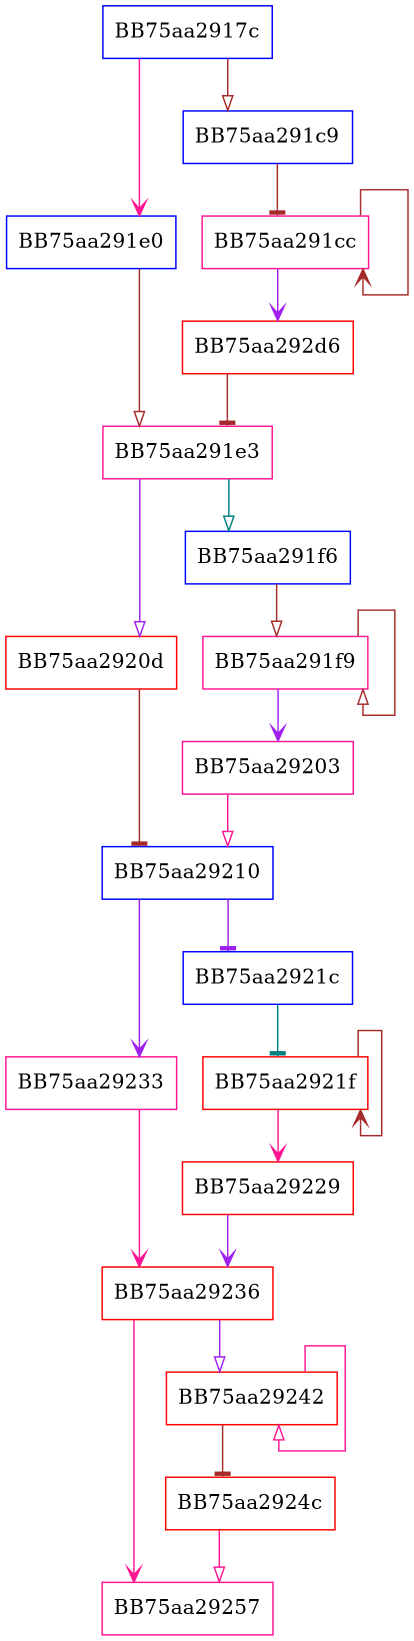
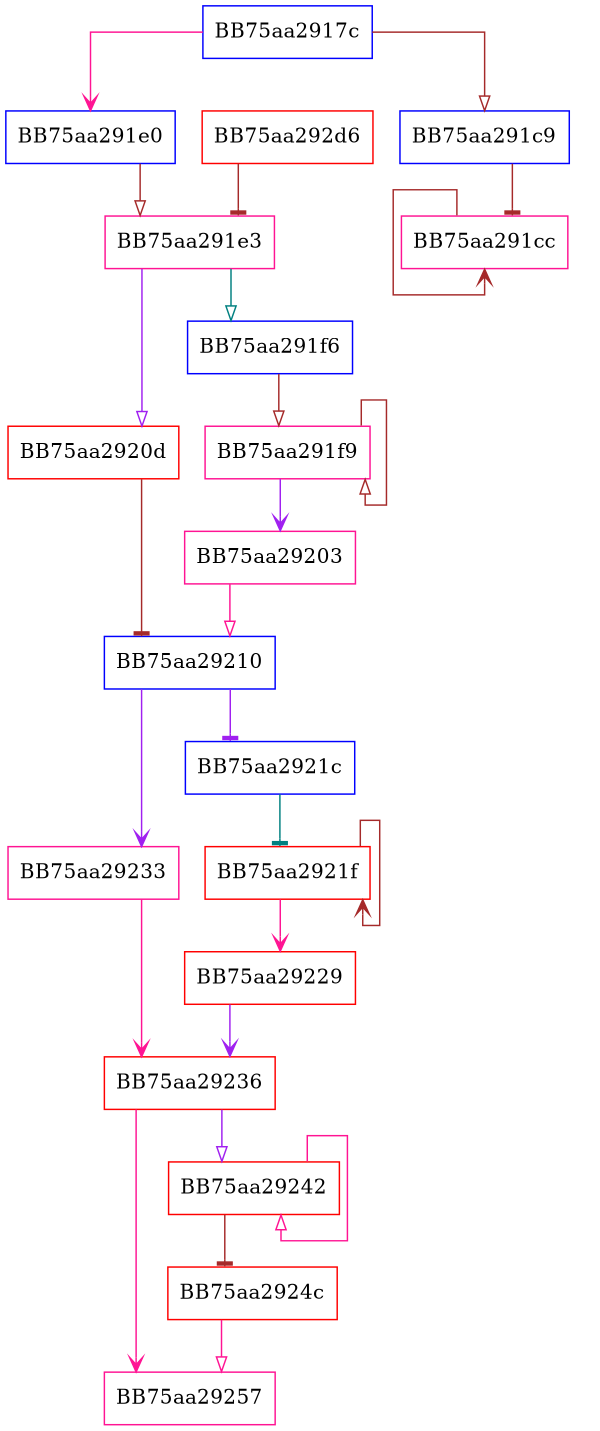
(278, 287) -> none
